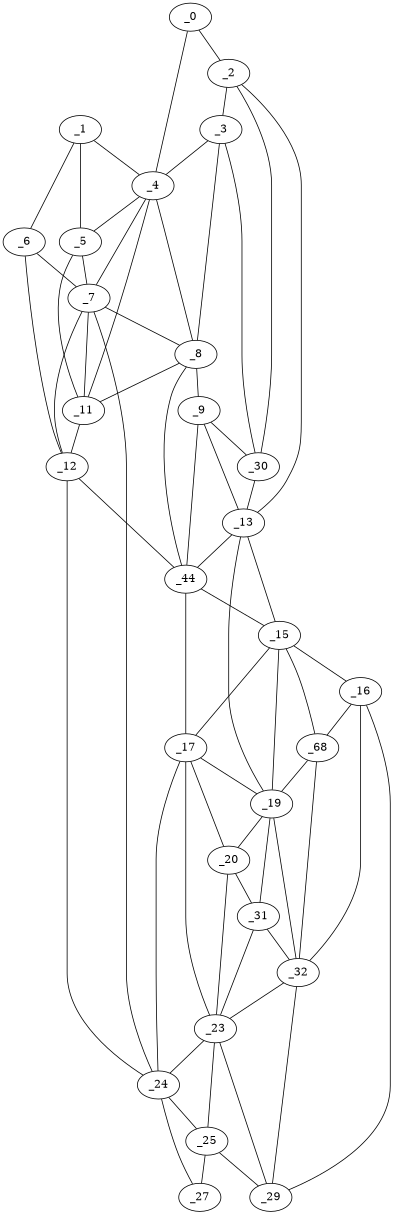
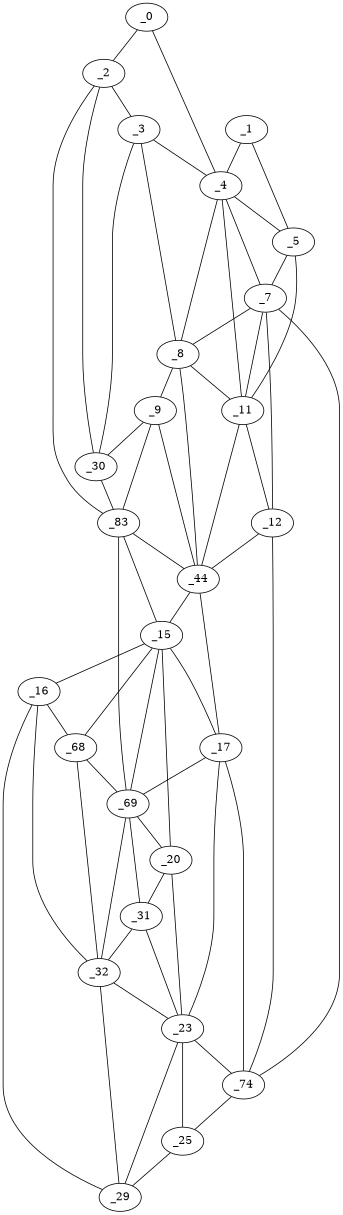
(24, 242) -> none
none -> (221, 495)
(244, 523) -> (119, 523)
(207, 804) -> (166, 748)
(272, 804) -> (128, 804)
(158, 1085) -> (244, 1085)
(200, 1197) -> none
